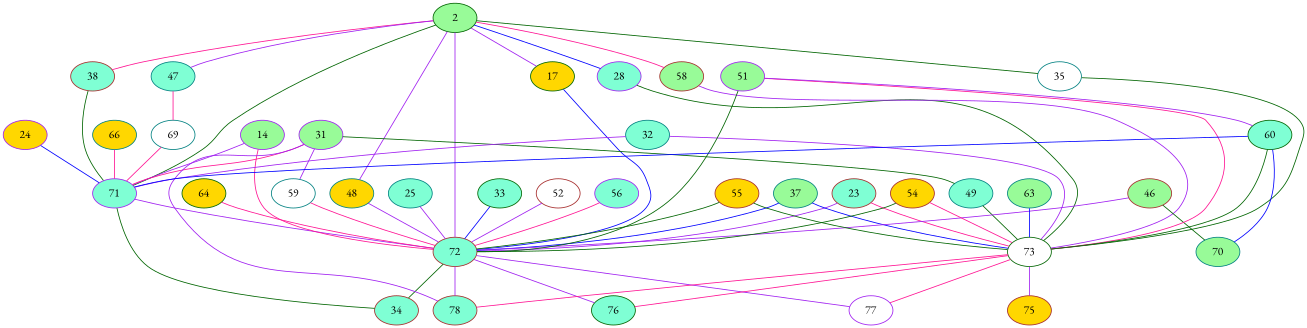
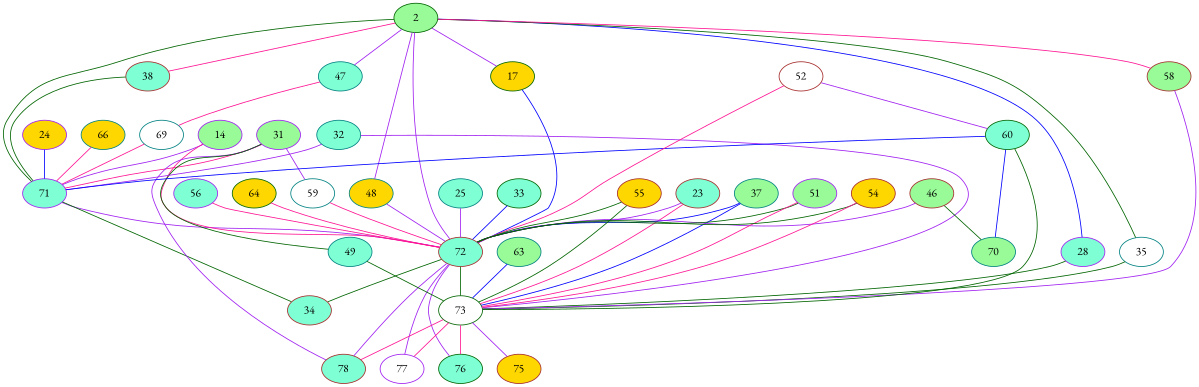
(1010, 93) -> (904, 106)
(507, 223) -> (632, 166)
none -> (461, 281)
